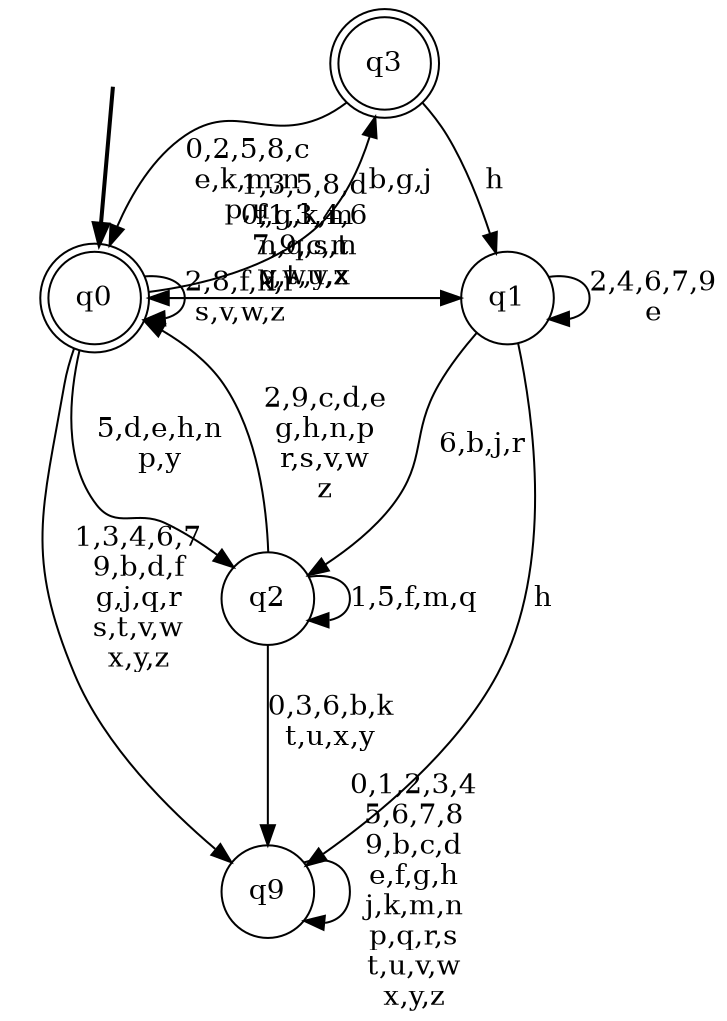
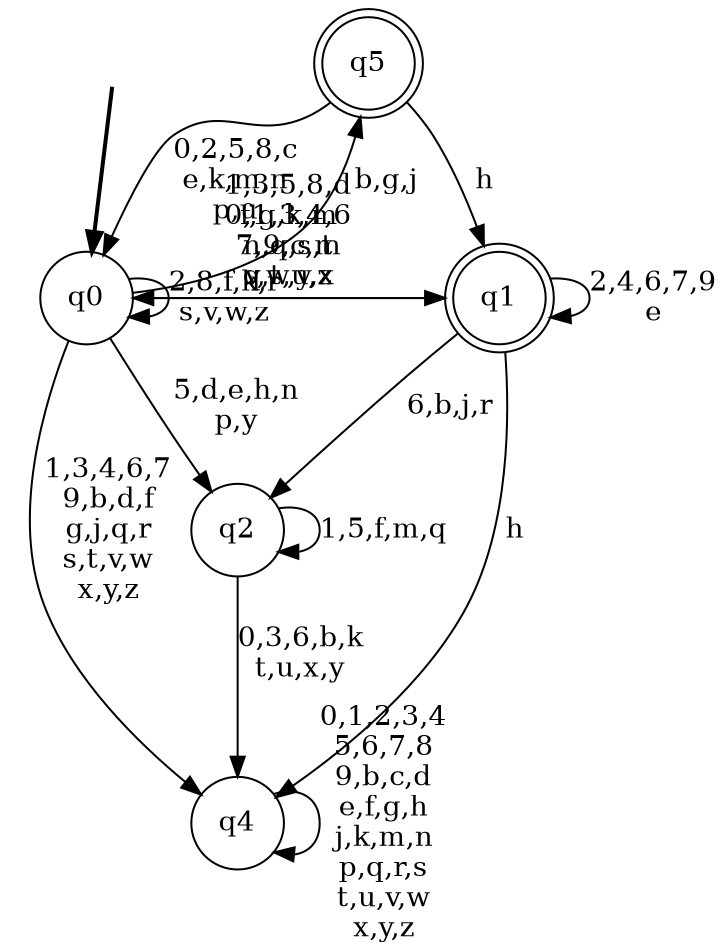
(385, 63) -> (369, 63)
(95, 298) -> (87, 298)
(508, 298) -> (499, 298)
(245, 426) -> none
(268, 892) -> (238, 823)
